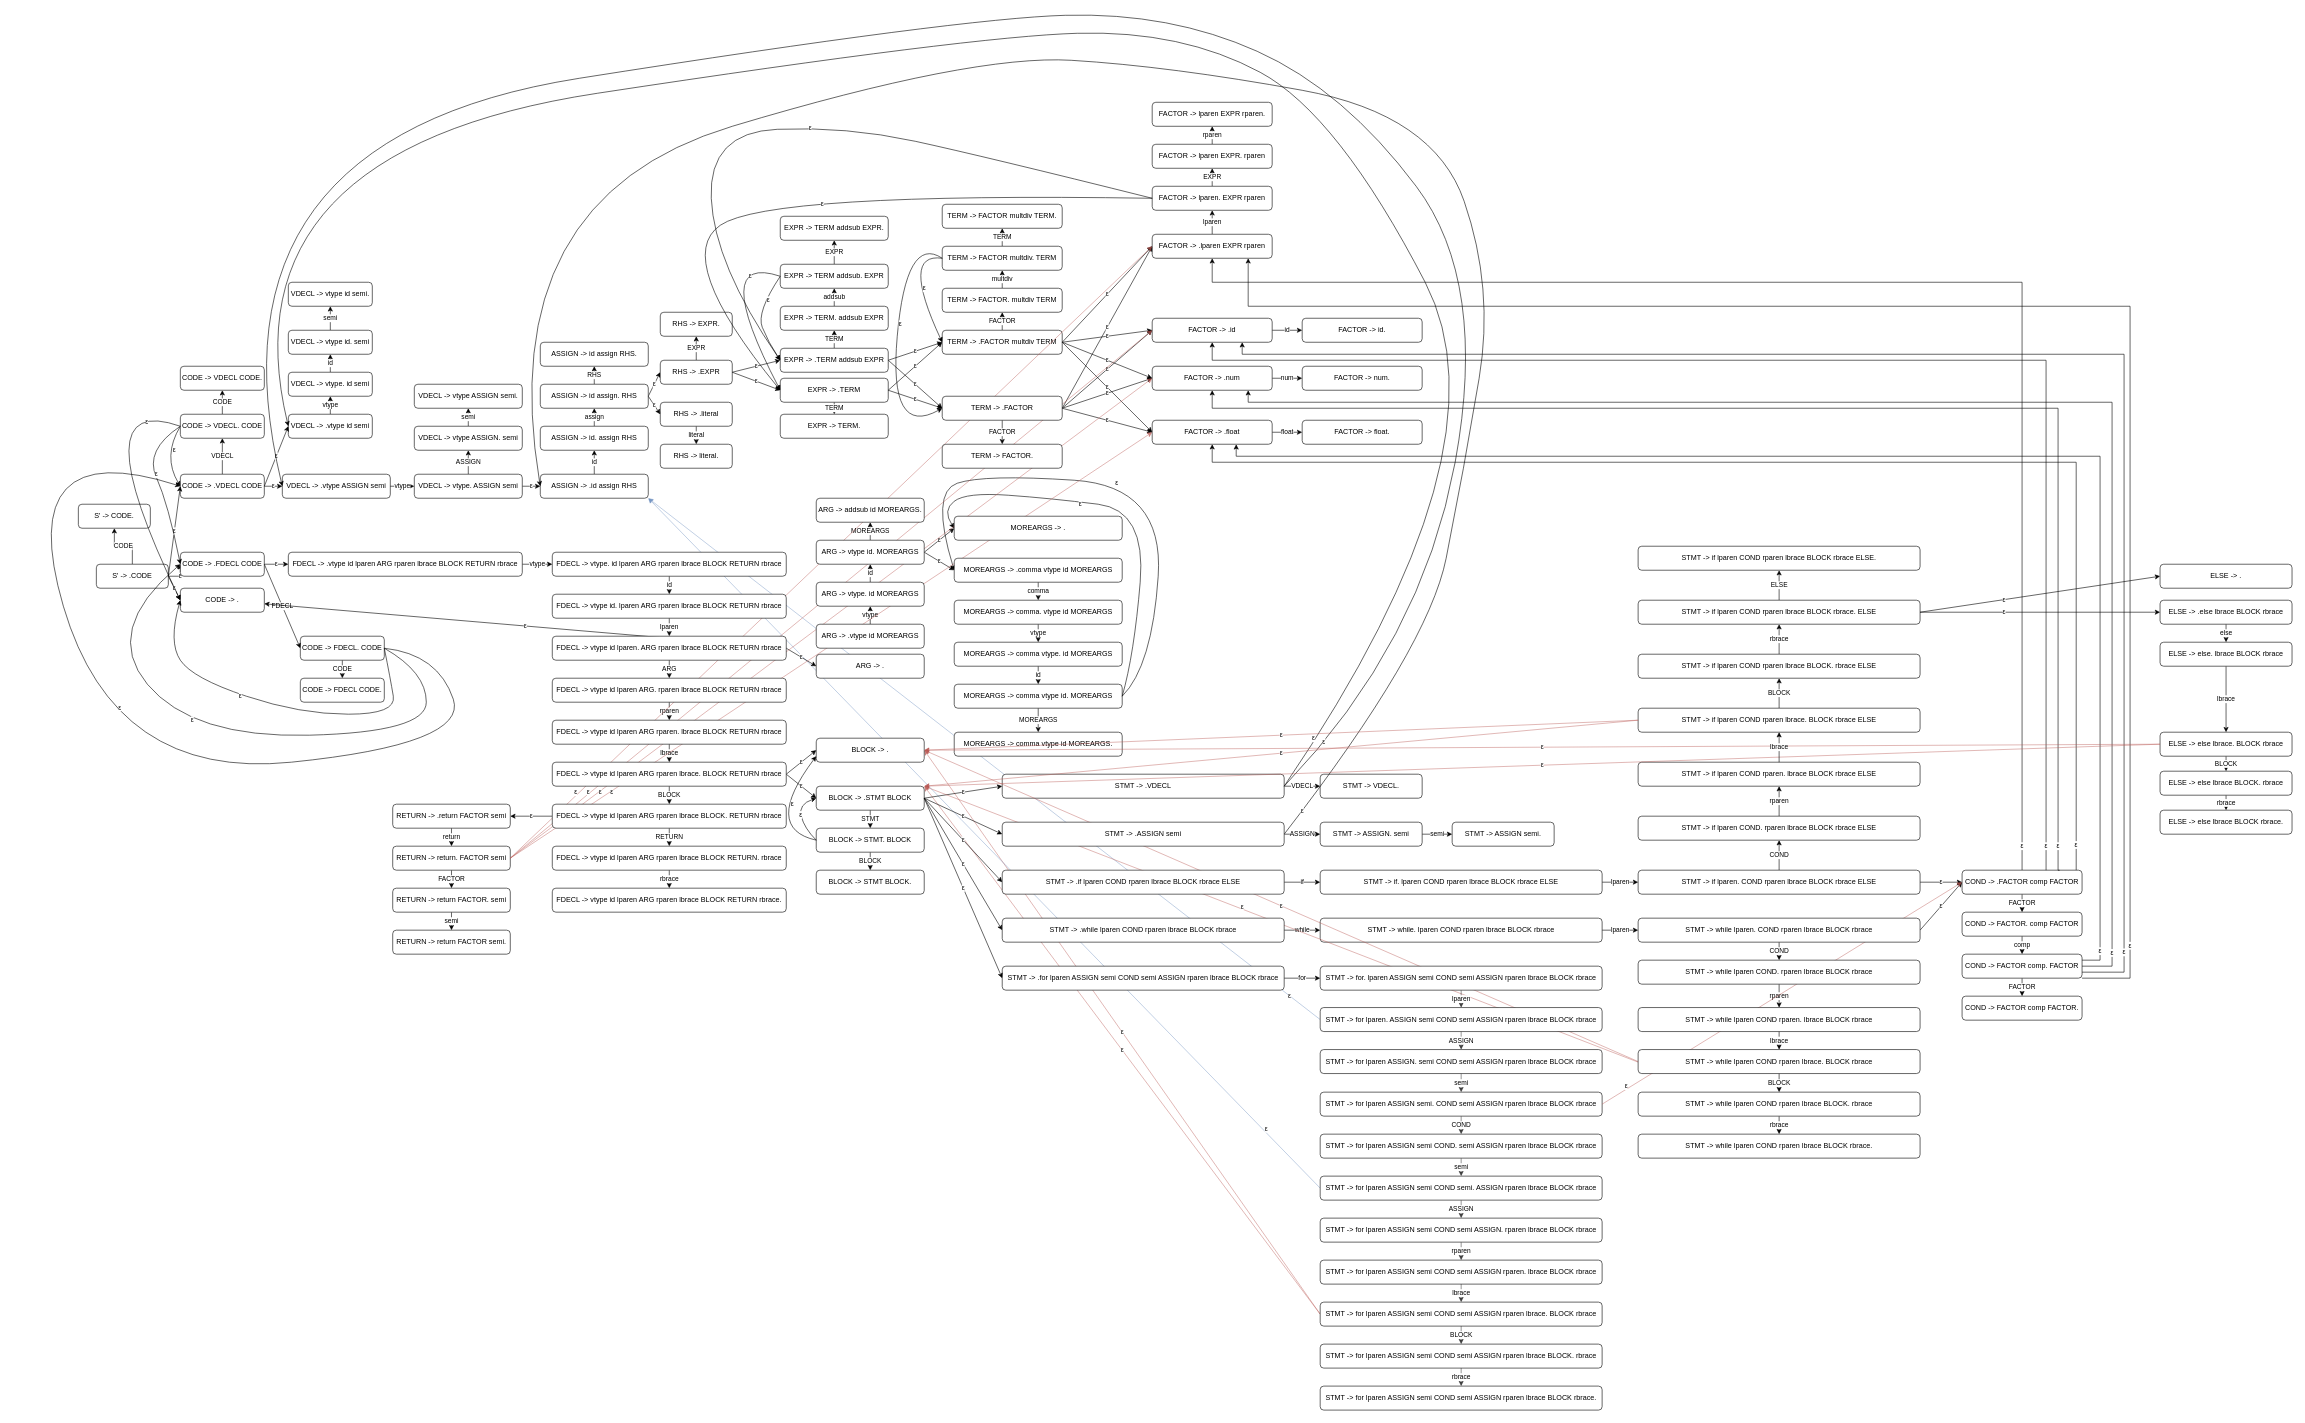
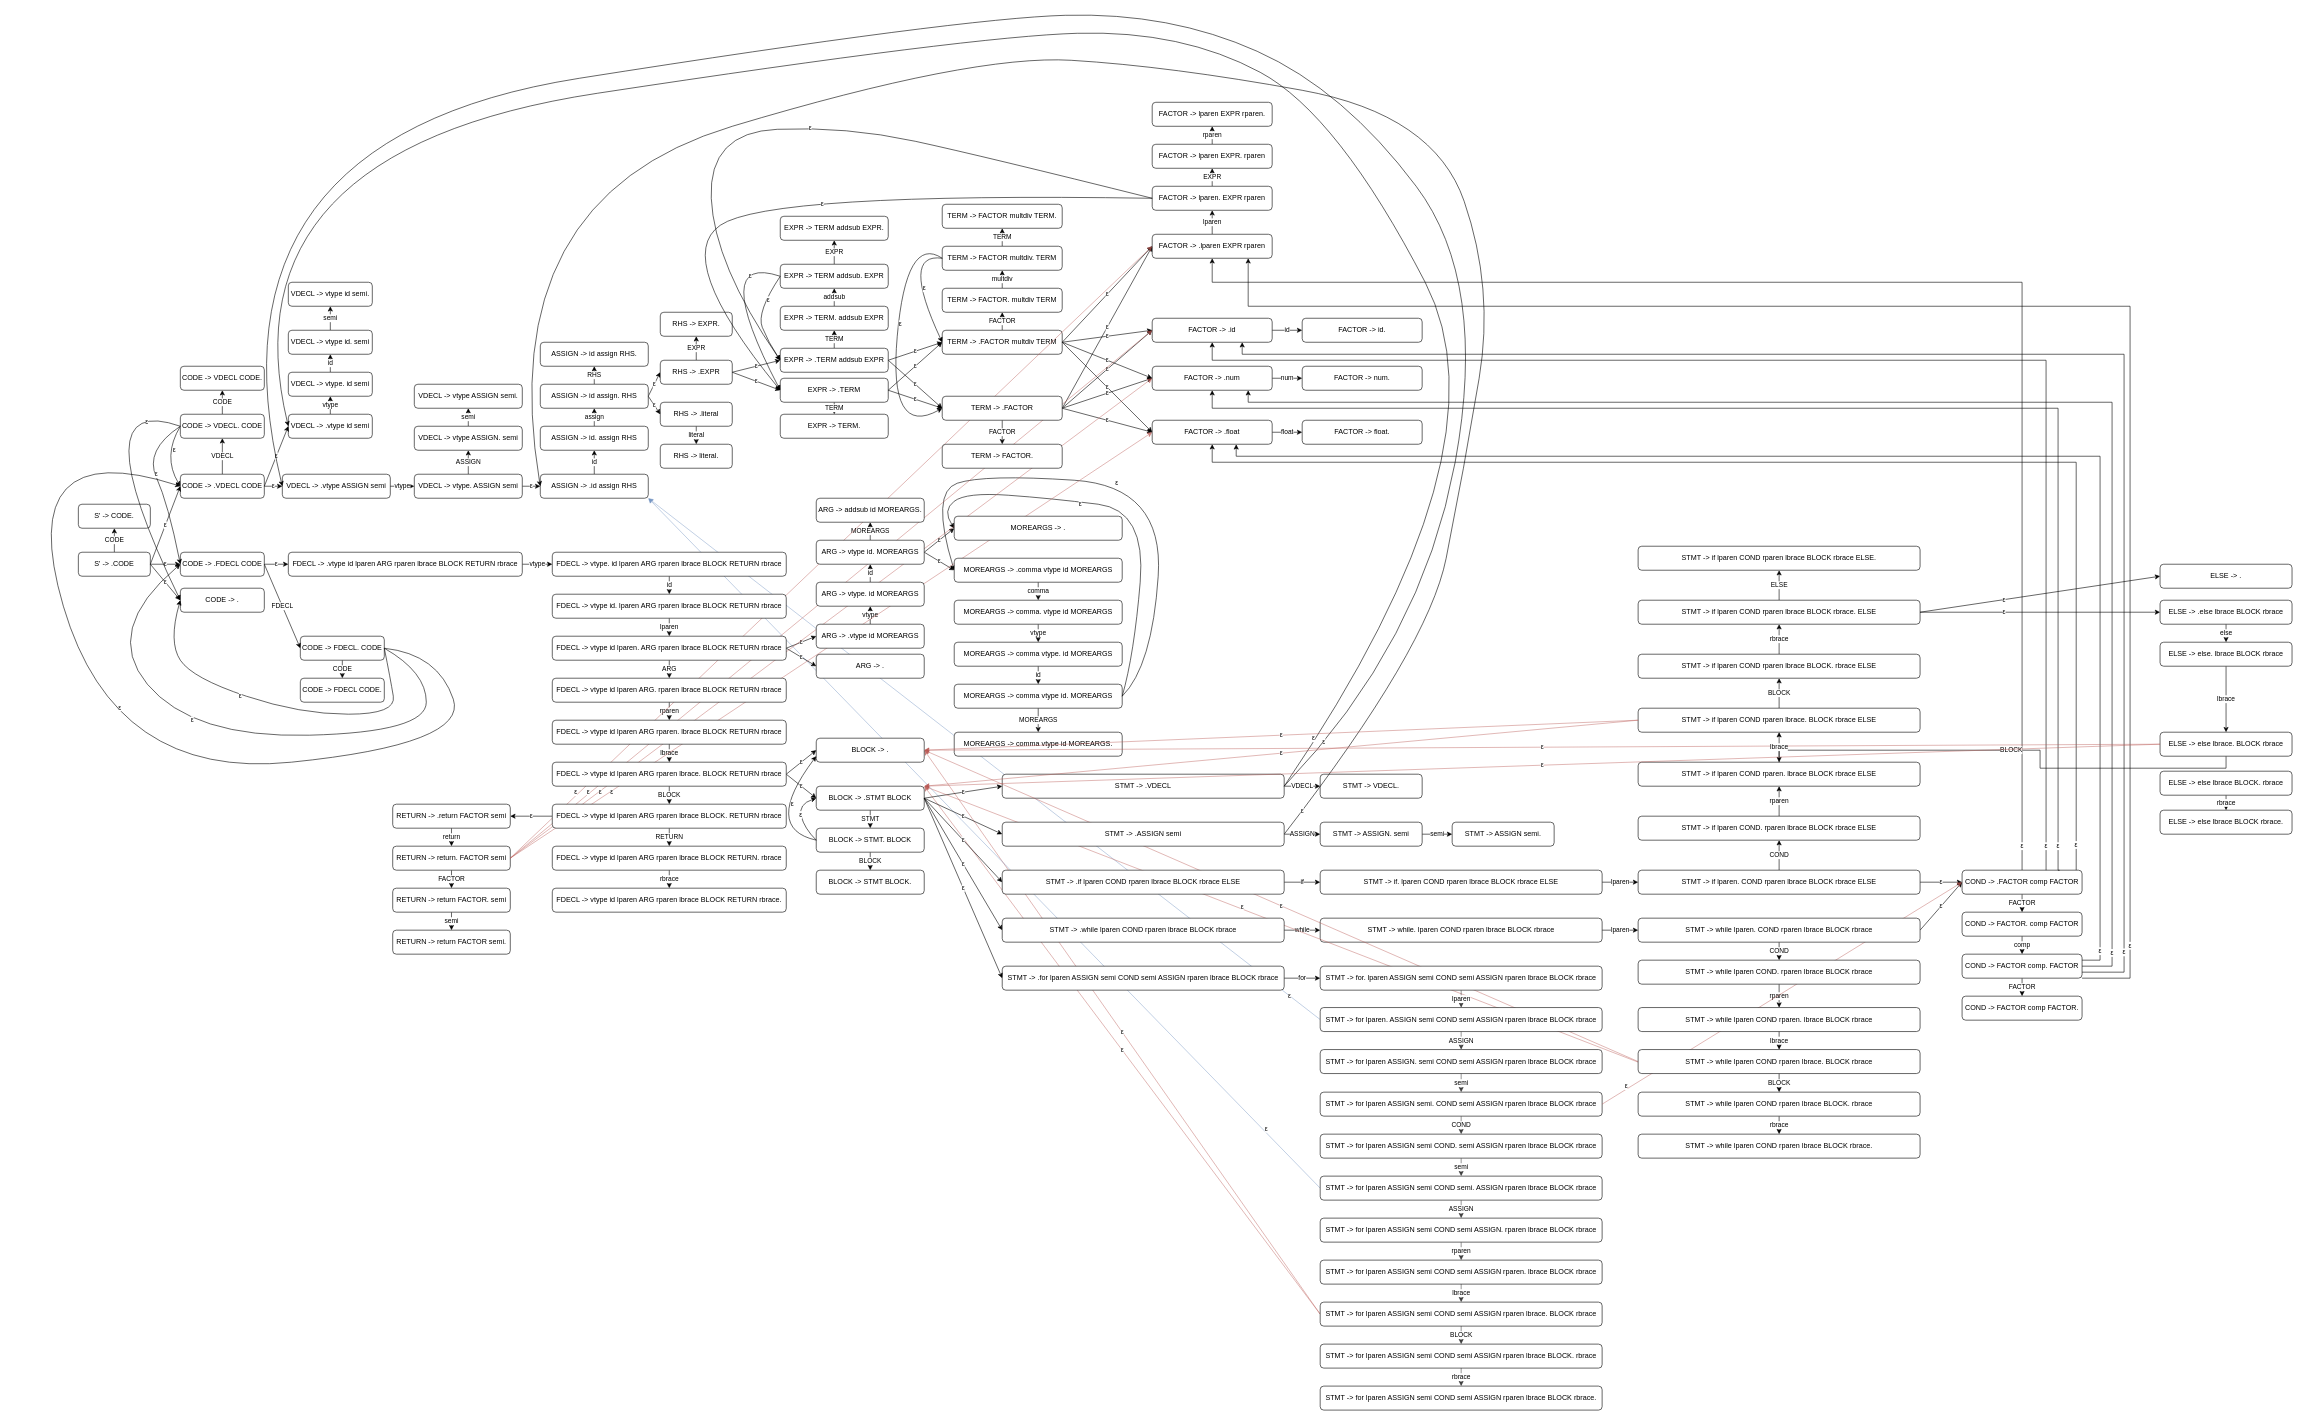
(132, 576) -> (114, 564)
(448, 620) -> (807, 640)
(2226, 763) -> (2226, 765)
